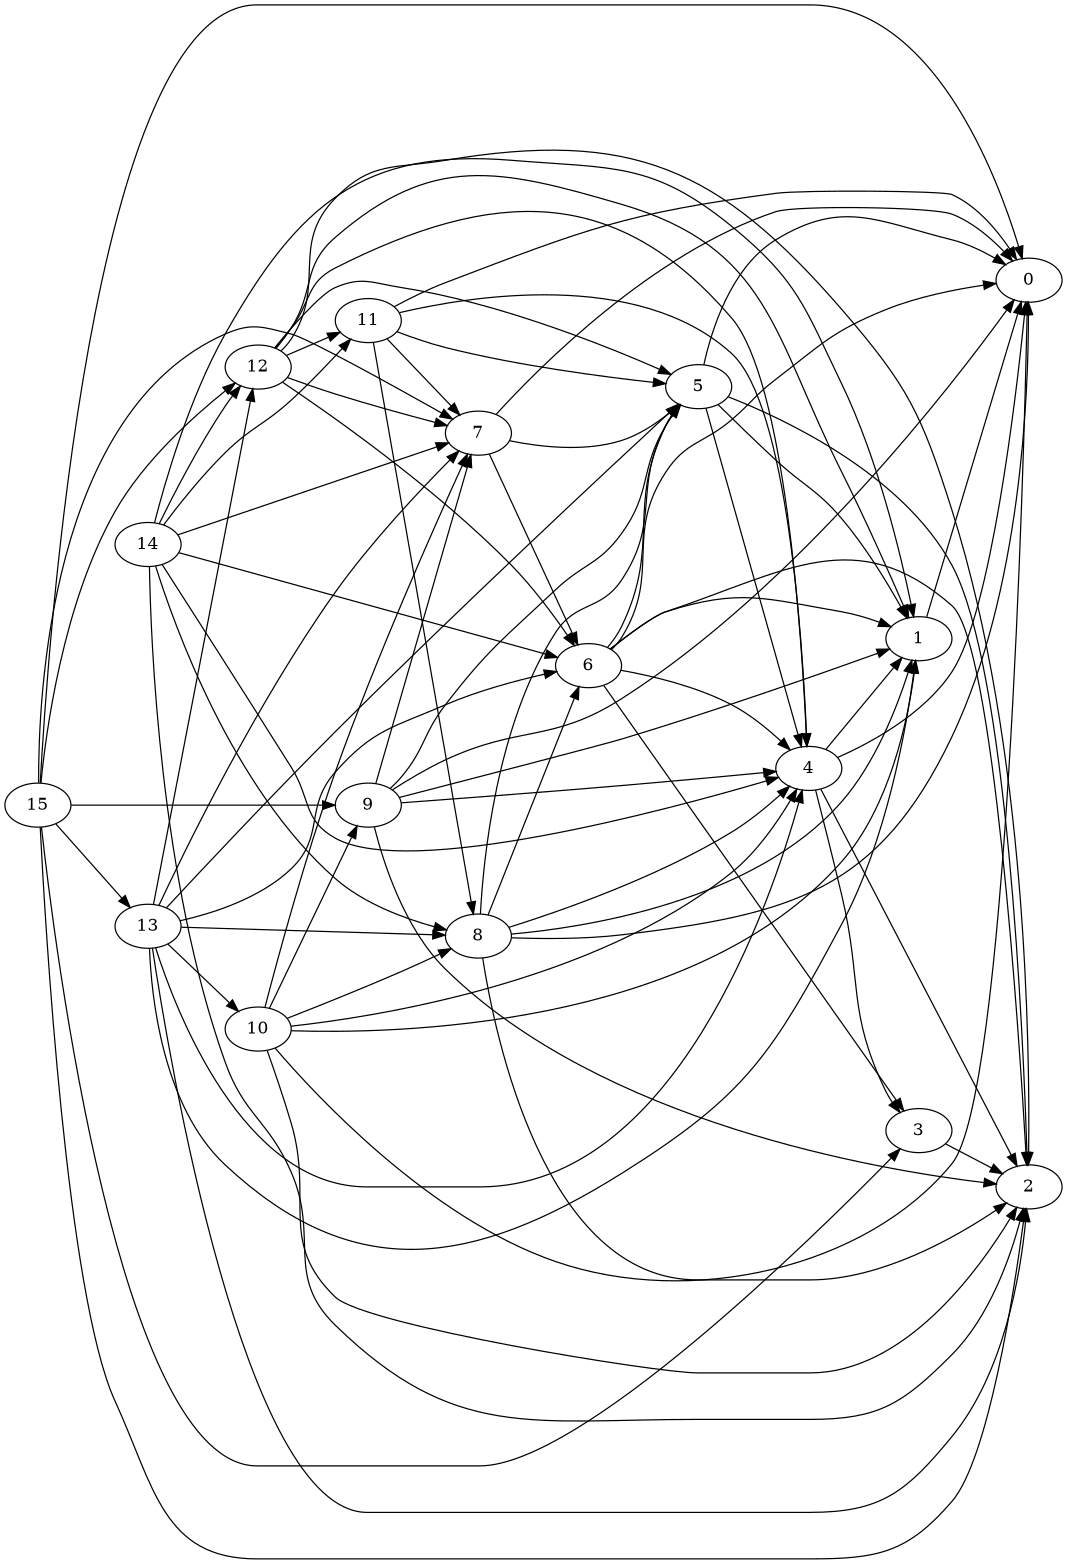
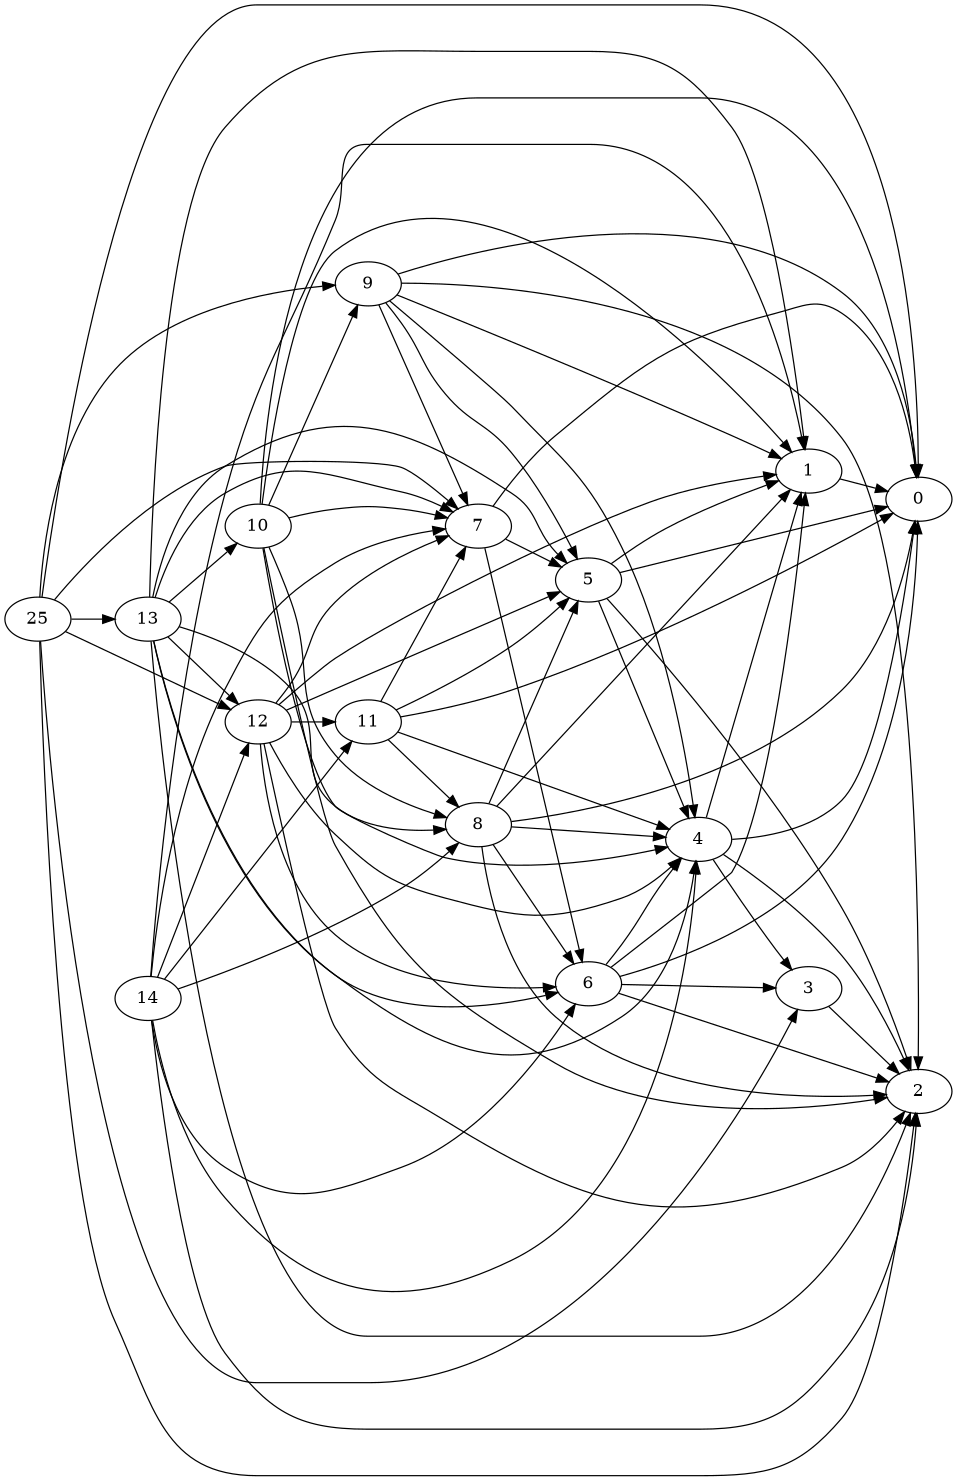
(643, 532) -> none
(38, 805) -> (38, 619)
